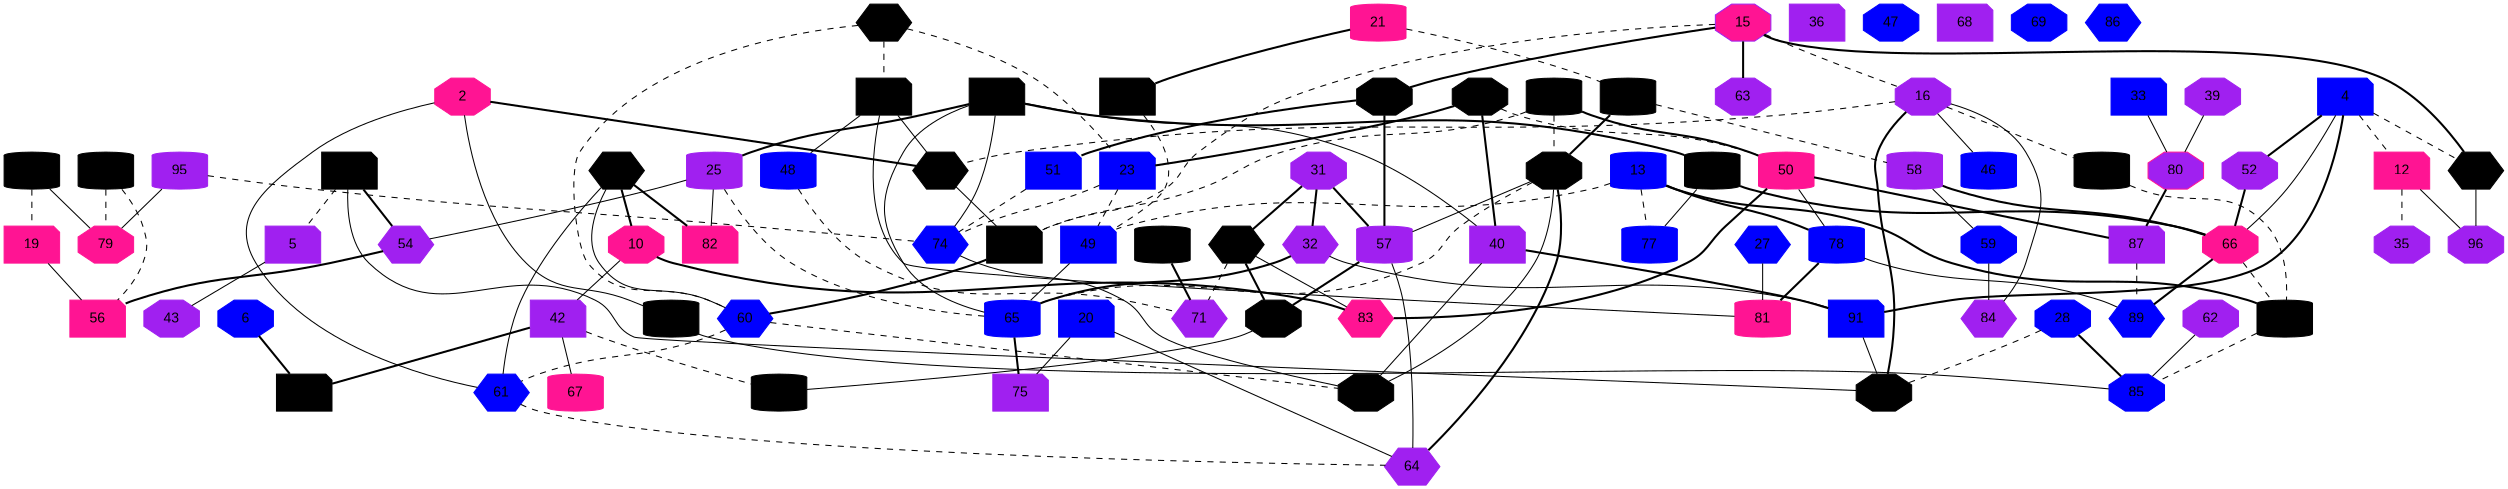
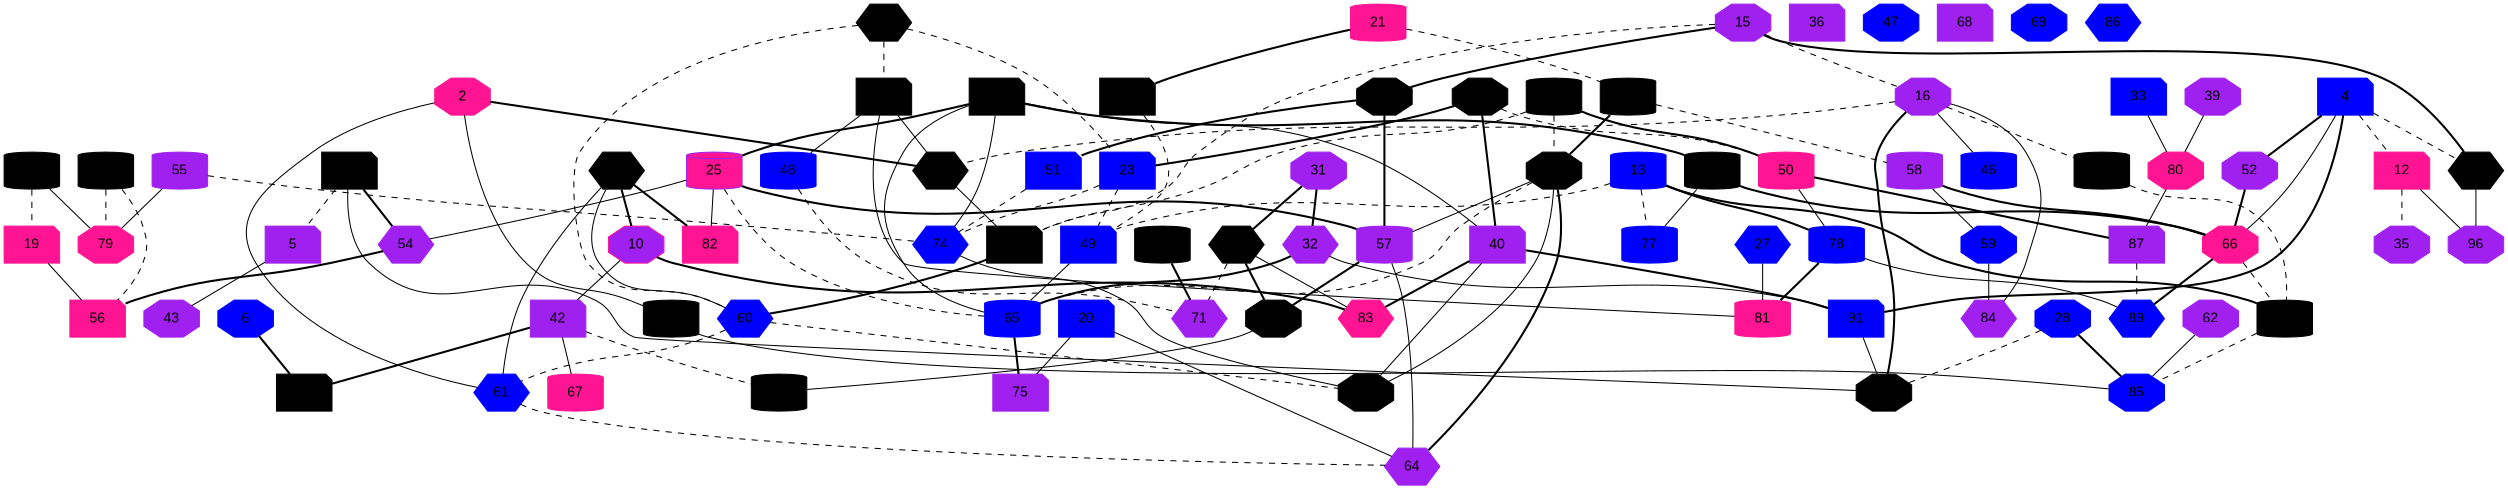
(1743, 23) -> (1743, 23)
(1743, 97) -> none
(180, 171) -> (180, 171)
(714, 171) -> (714, 171)
(2176, 171) -> (2176, 171)
(2156, 208) -> (2156, 208)
(1354, 211) -> (1065, 206)
(636, 245) -> (636, 245)
(1597, 295) -> (1423, 286)
